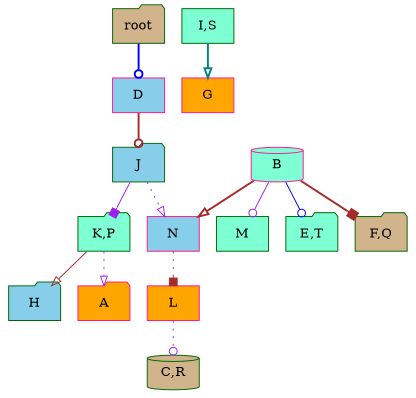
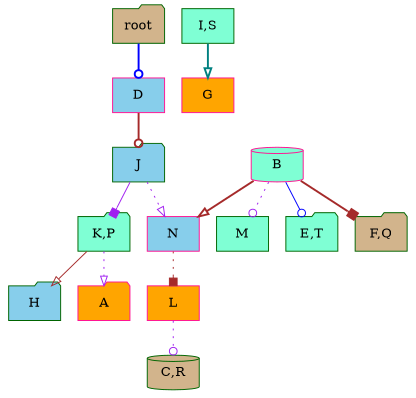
(262, 196) -> (262, 196)
